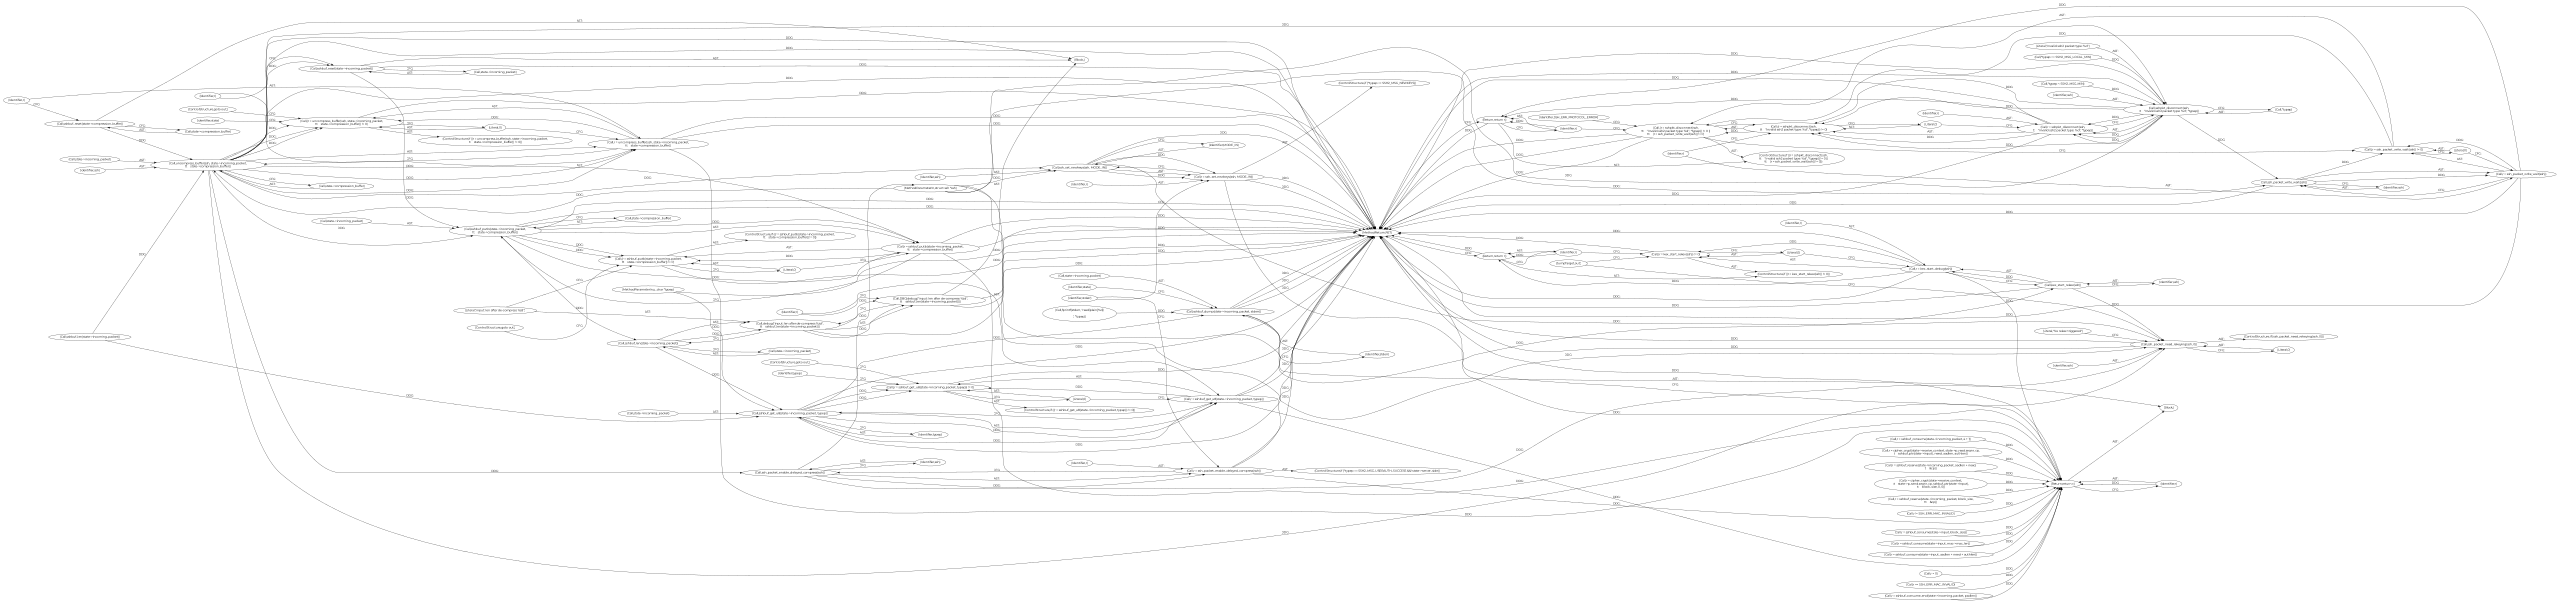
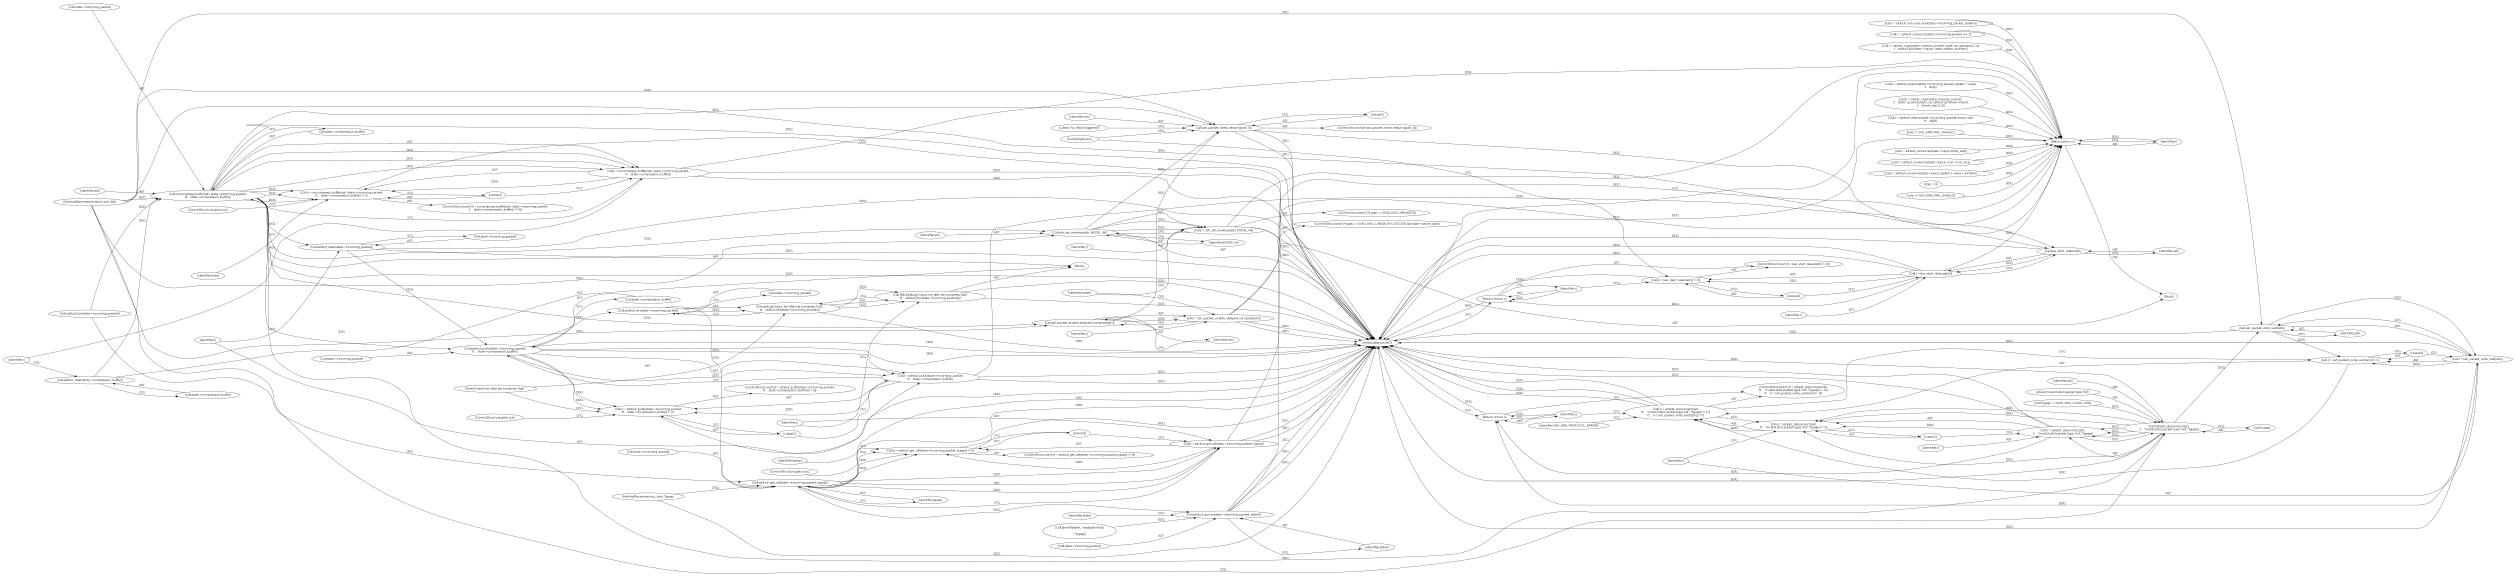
(2063, 84) -> none
(1224, 133) -> (1224, 250)
(2120, 310) -> (1663, 159)
(860, 321) -> (520, 336)
